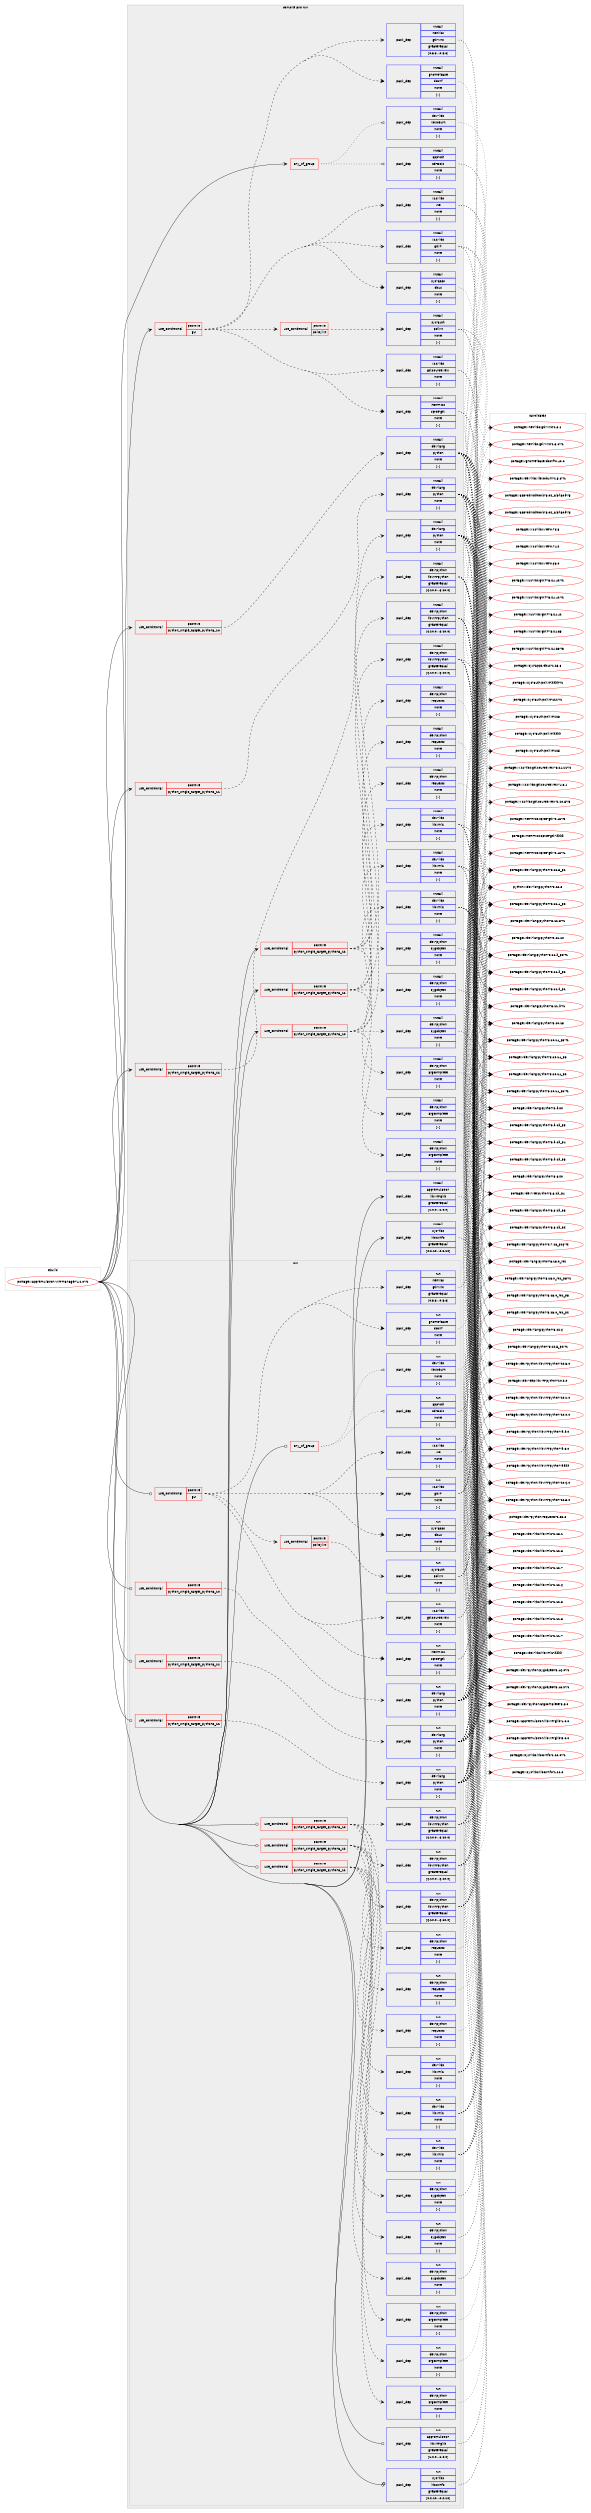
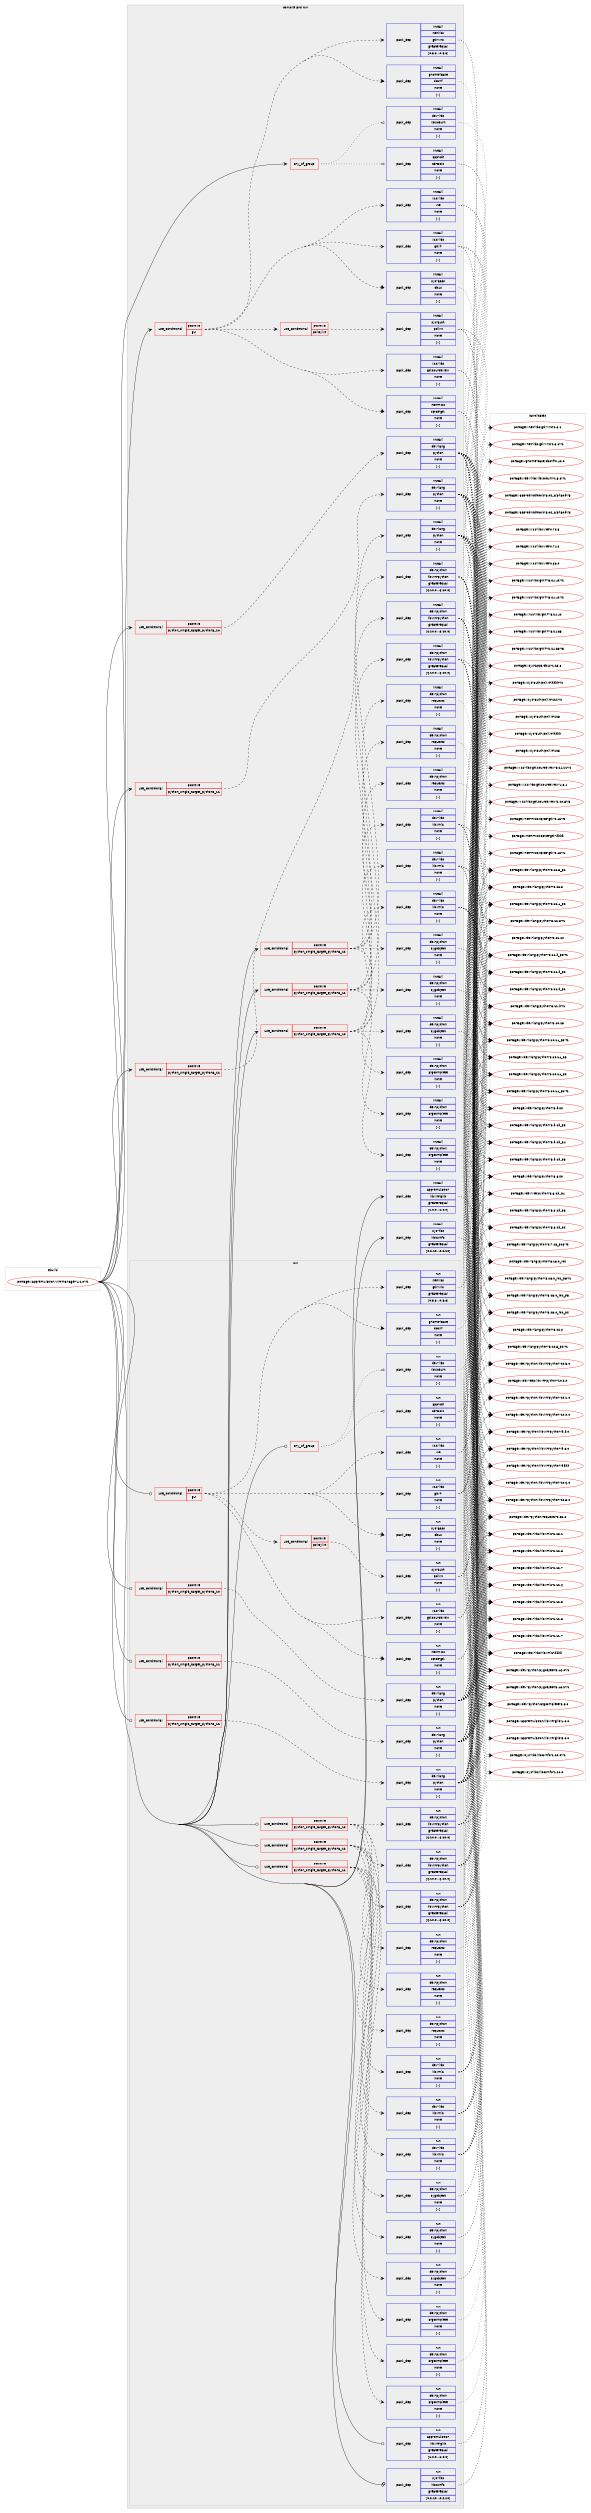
(538, 887) -> (538, 887)
